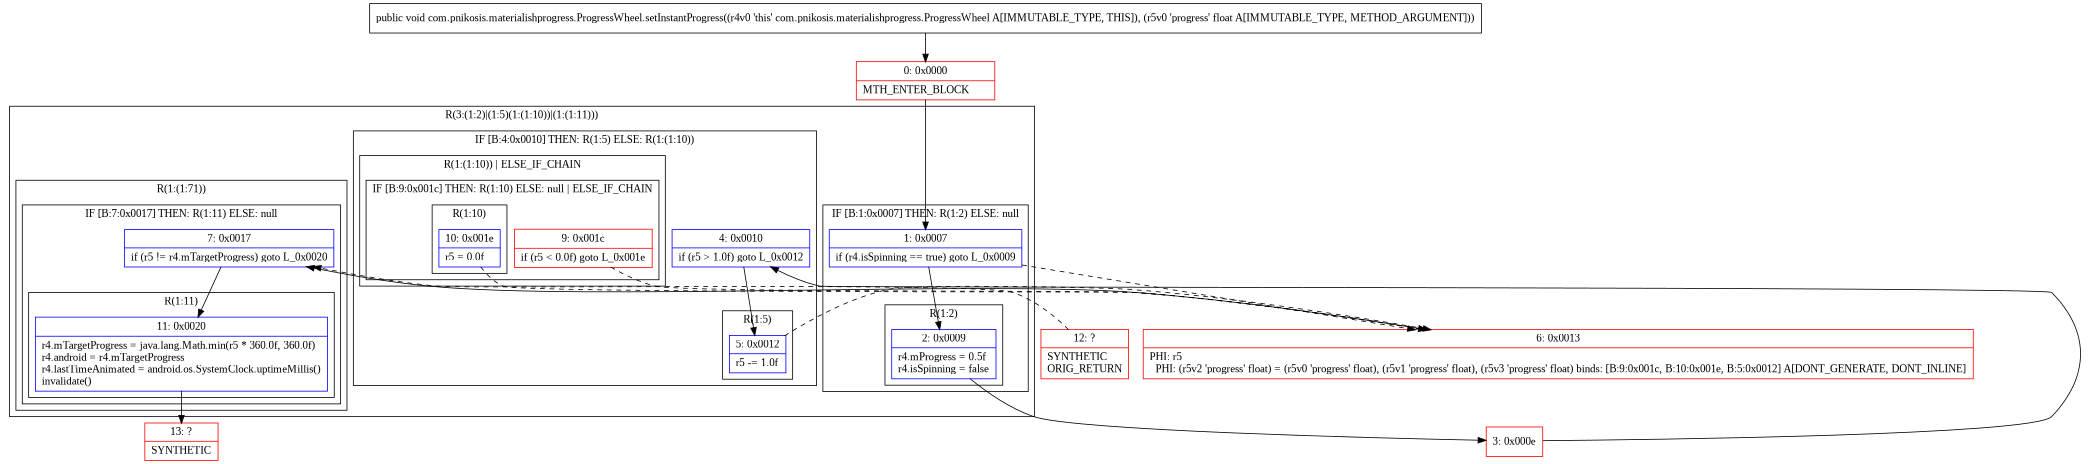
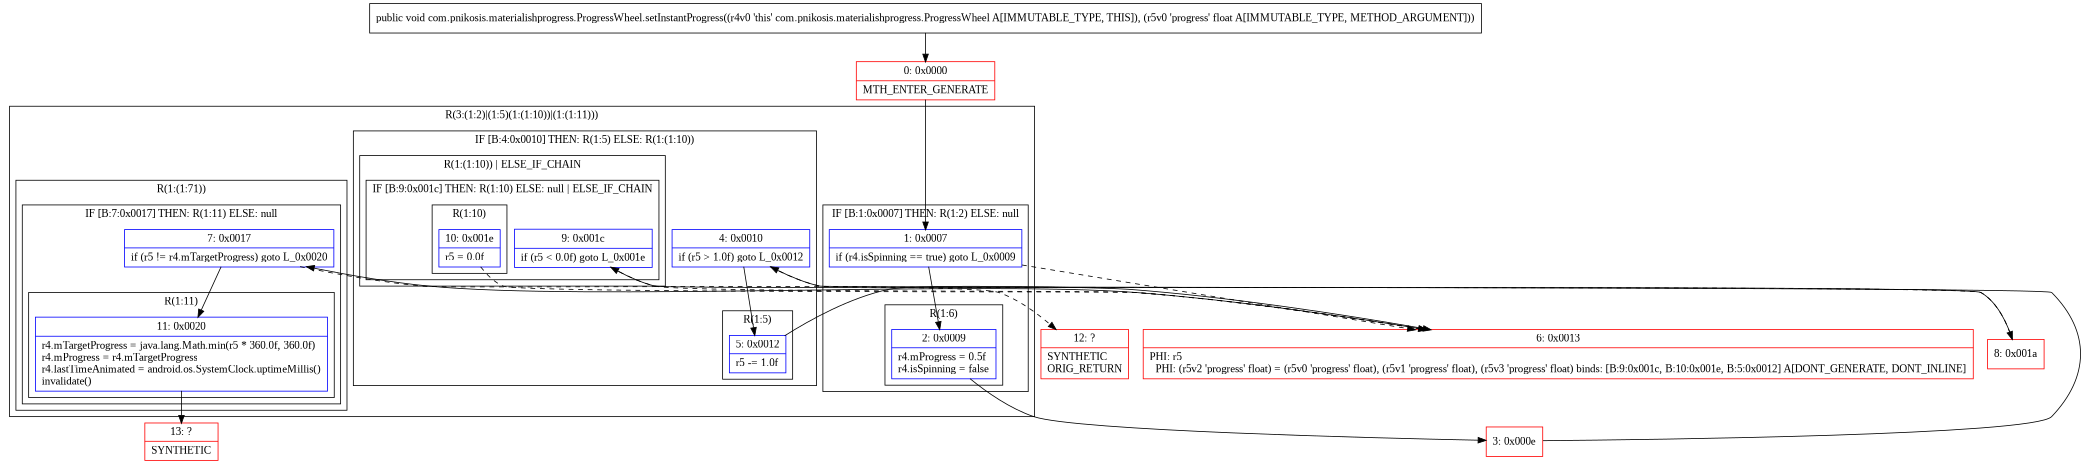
(916, 90) -> (926, 90)
(583, 248) -> (583, 248)
(700, 287) -> (679, 287)
(1100, 288) -> (1100, 288)
(944, 314) -> (944, 314)
none -> (2016, 354)
(113, 357) -> (120, 357)
